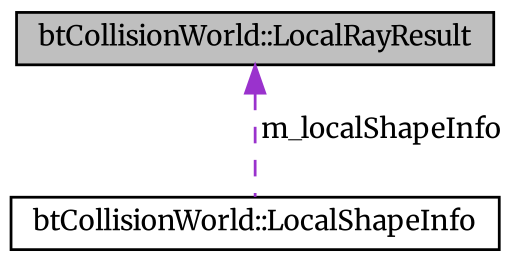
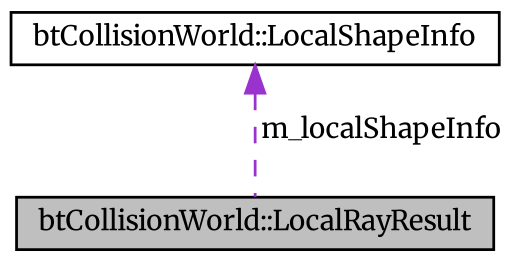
(255, 145) -> (255, 145)
